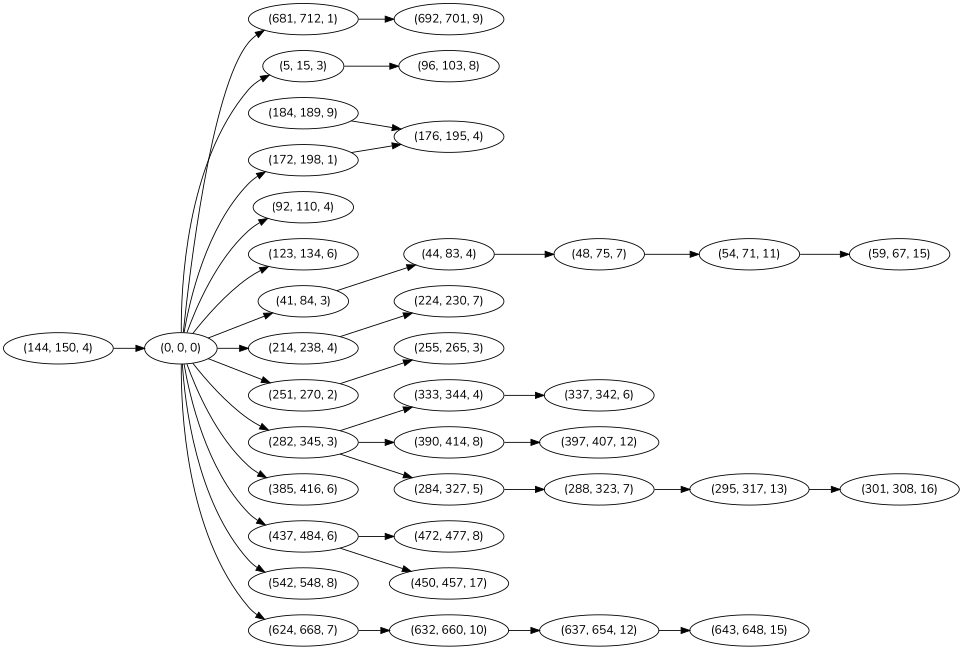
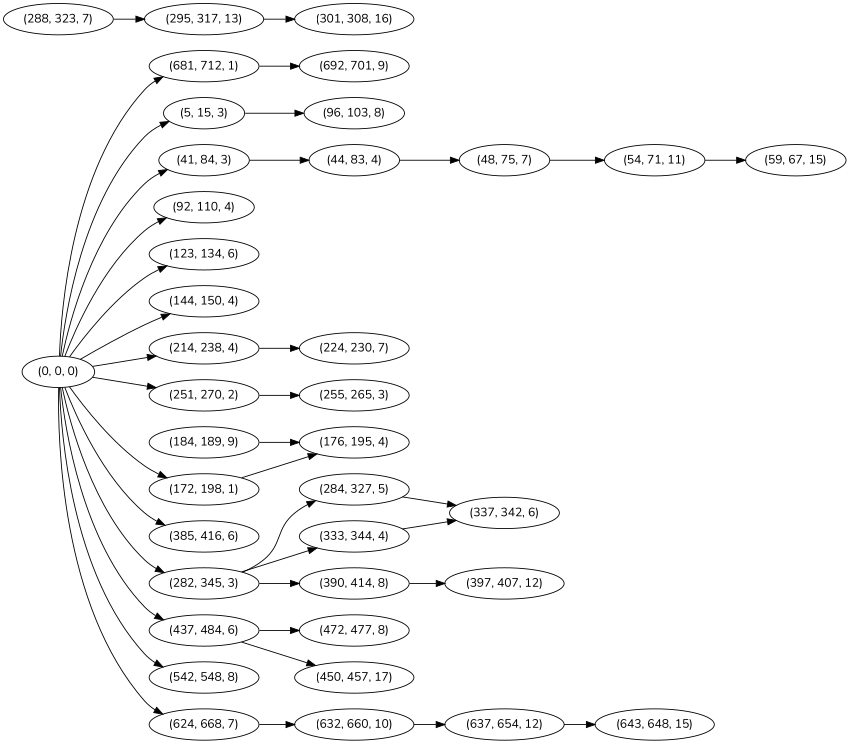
(125, 348) -> (120, 337)
(520, 489) -> (425, 500)
